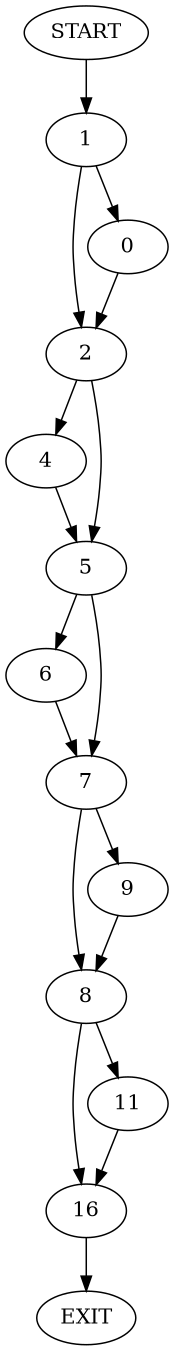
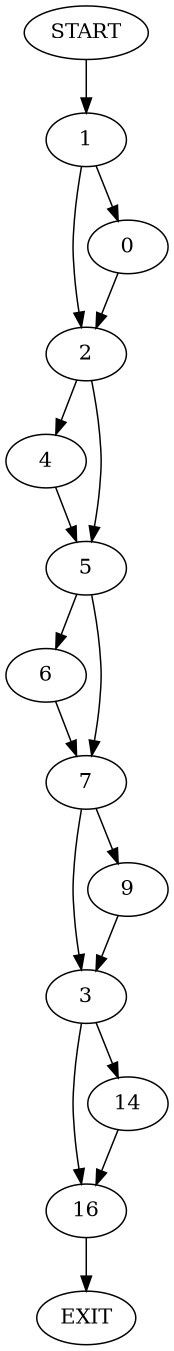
(86, 997) -> (86, 997)
(128, 1104) -> (128, 1104)
